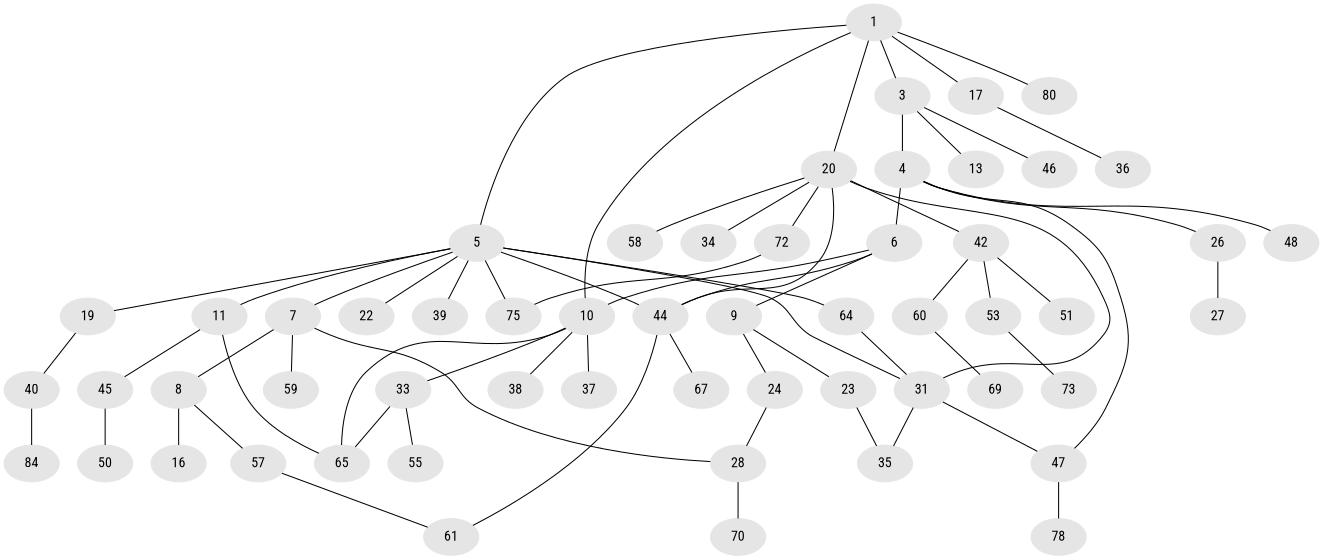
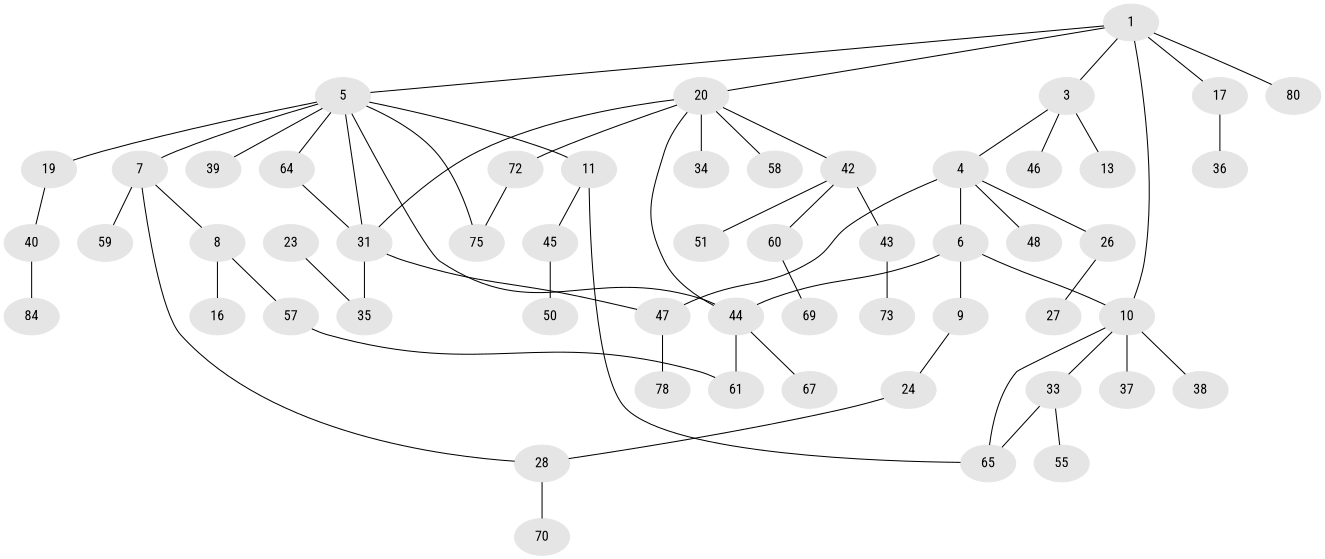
(366, 316) -> none
(993, 316) -> (887, 243)
(791, 353) -> none
